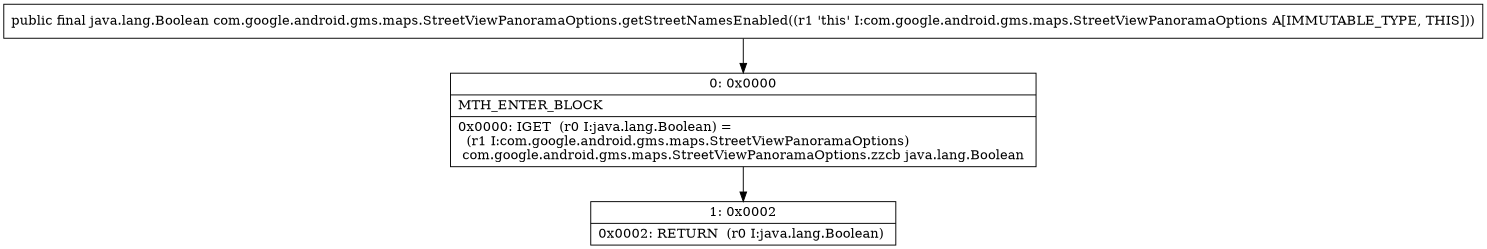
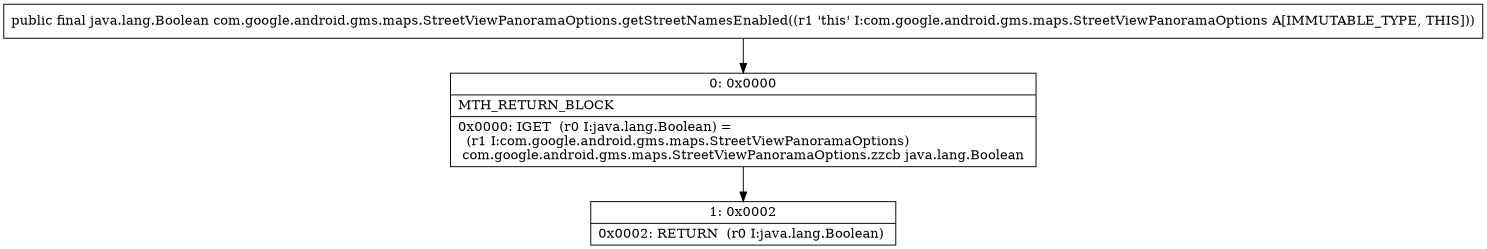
(531, 105) -> (536, 105)
